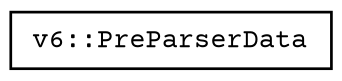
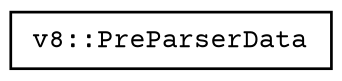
(171, 40) -> (171, 40)
